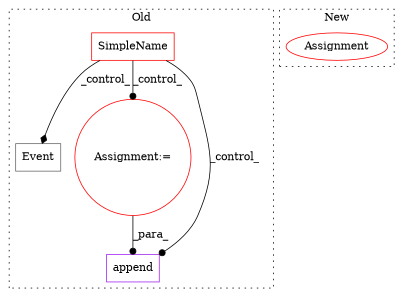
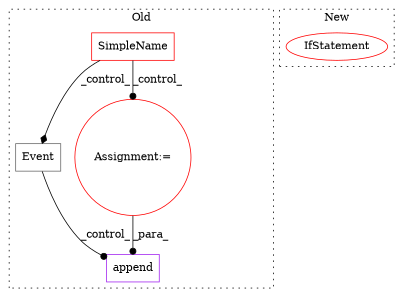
(337, 47) -> (337, 47)
(210, 156) -> (64, 219)
